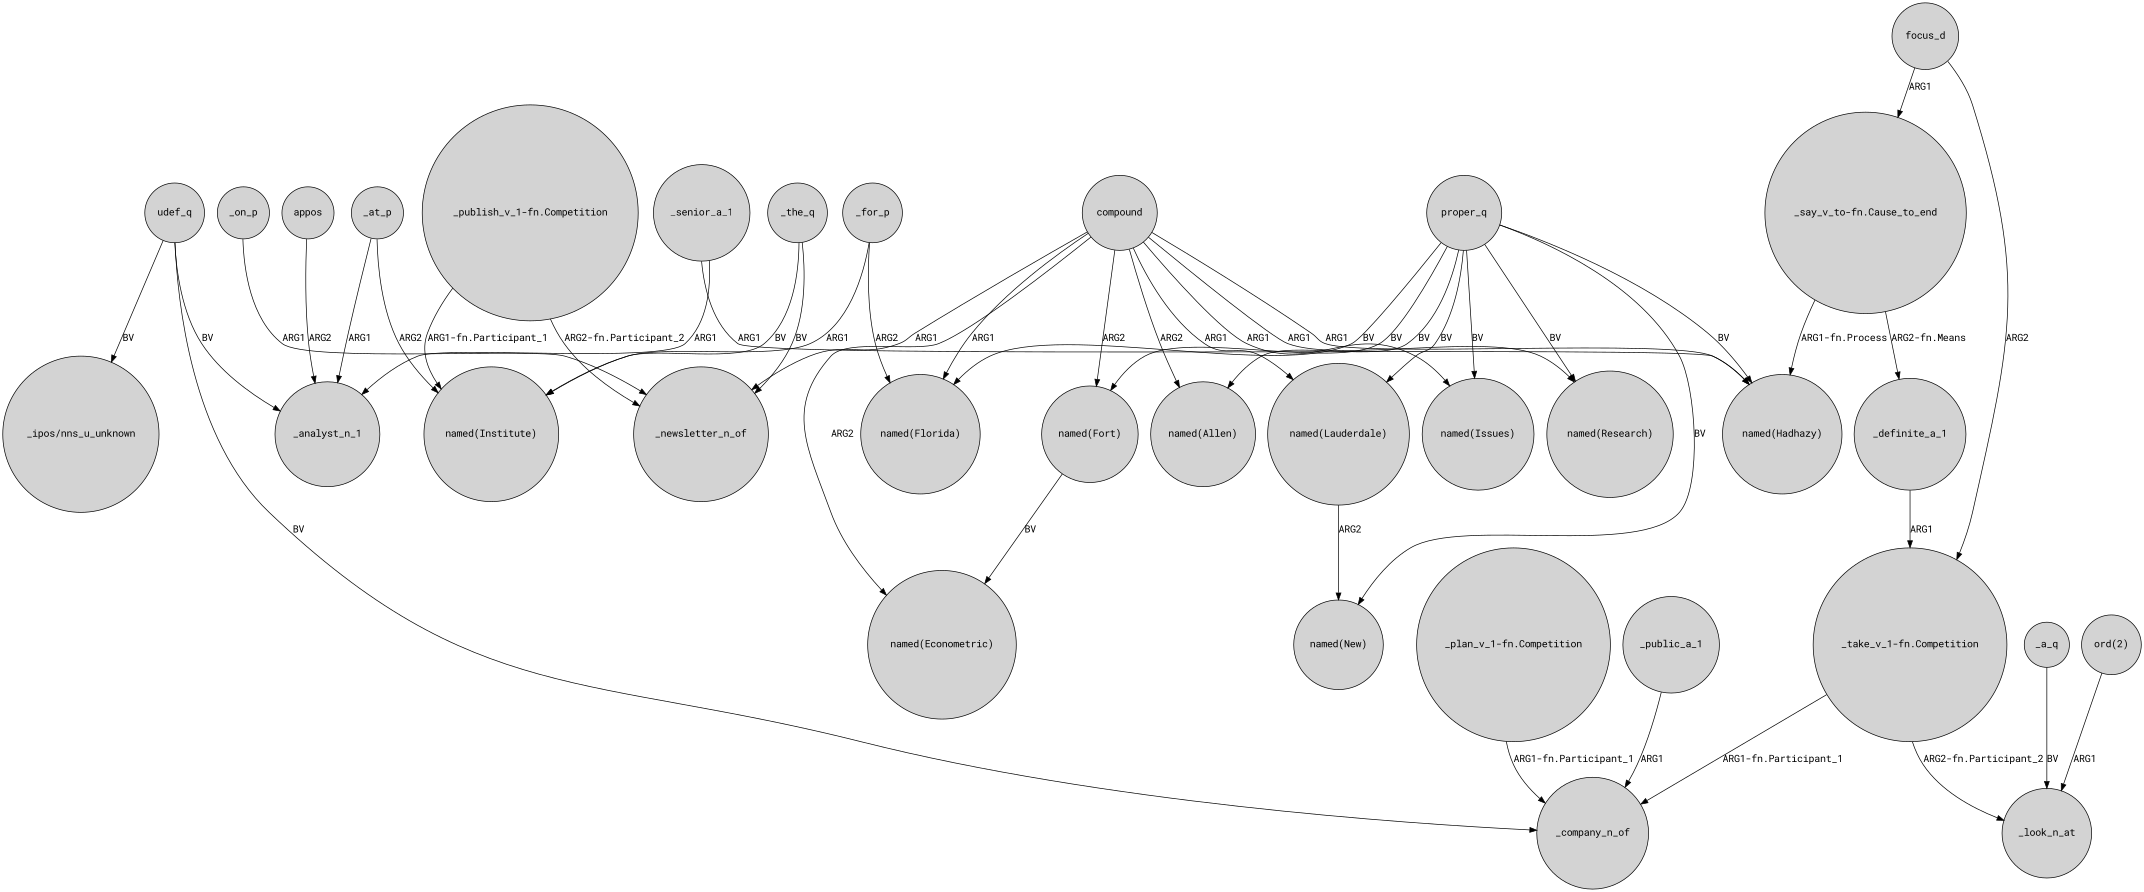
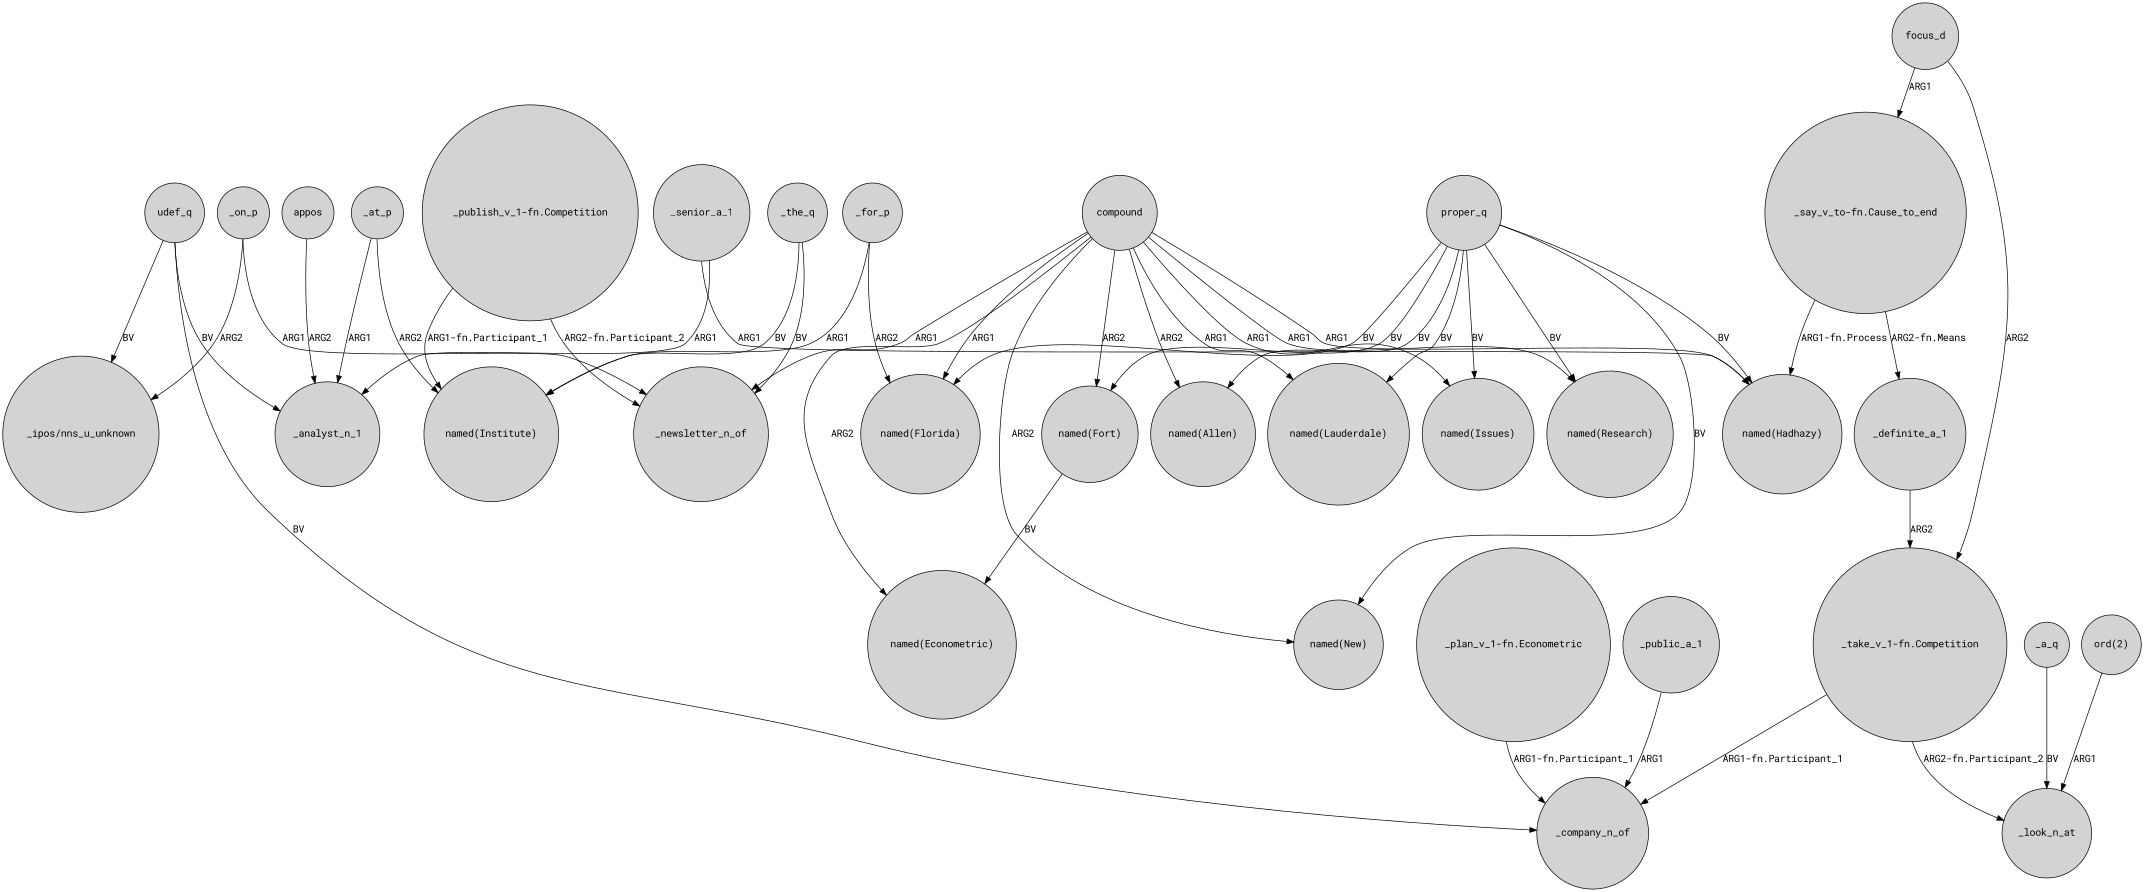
none -> (222, 330)
(1922, 530) -> (1922, 530)
(1339, 549) -> (1009, 522)
(1514, 645) -> (1514, 645)
